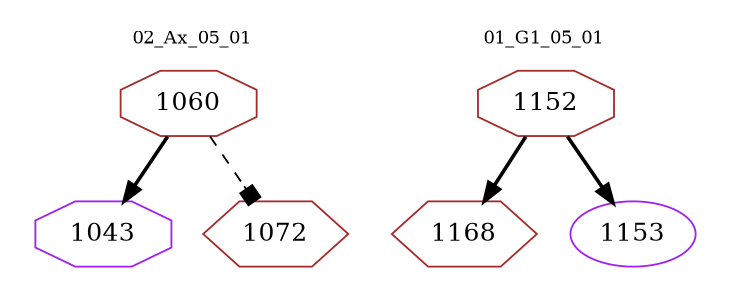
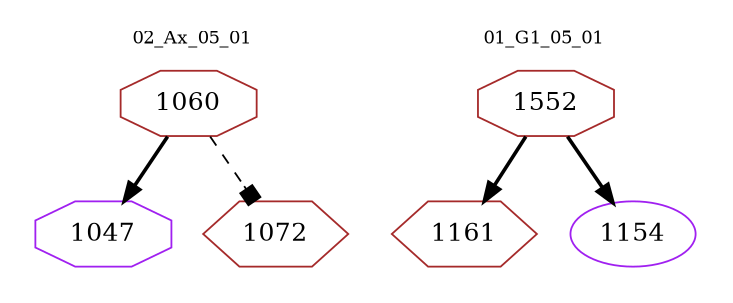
(546, 103) -> (546, 103)
(103, 234) -> (103, 234)
(464, 234) -> (464, 234)
(633, 234) -> (633, 234)
